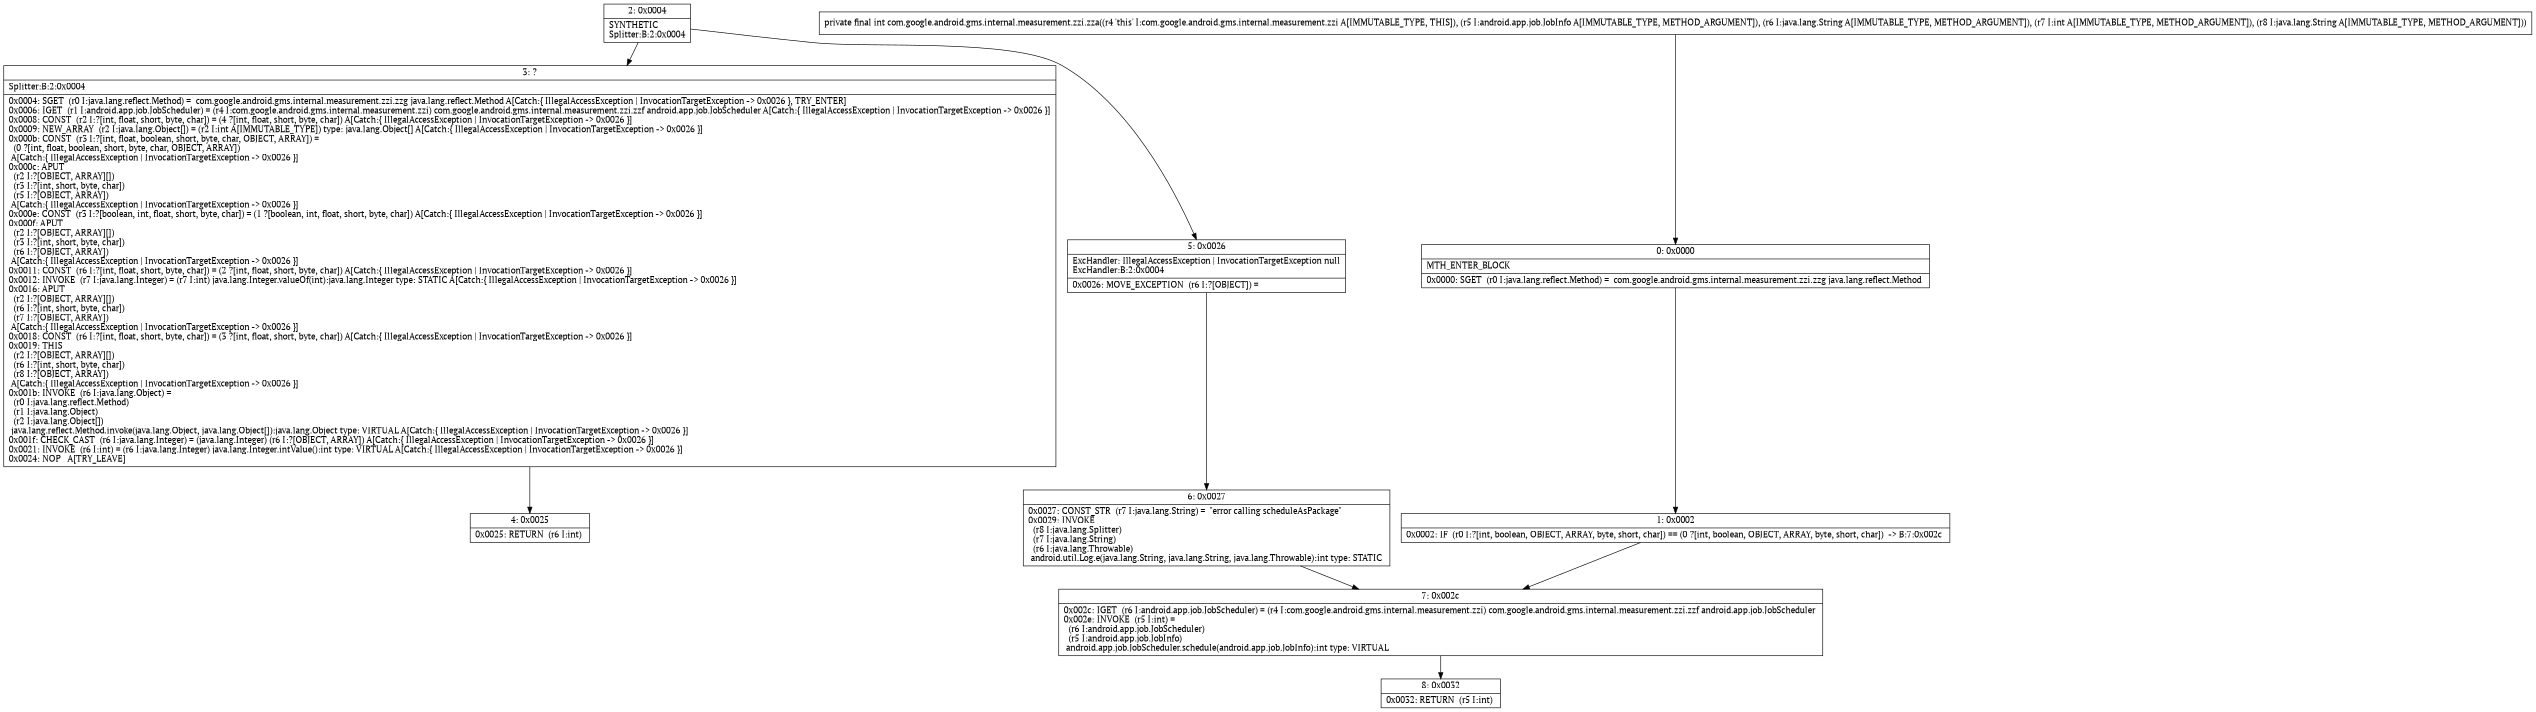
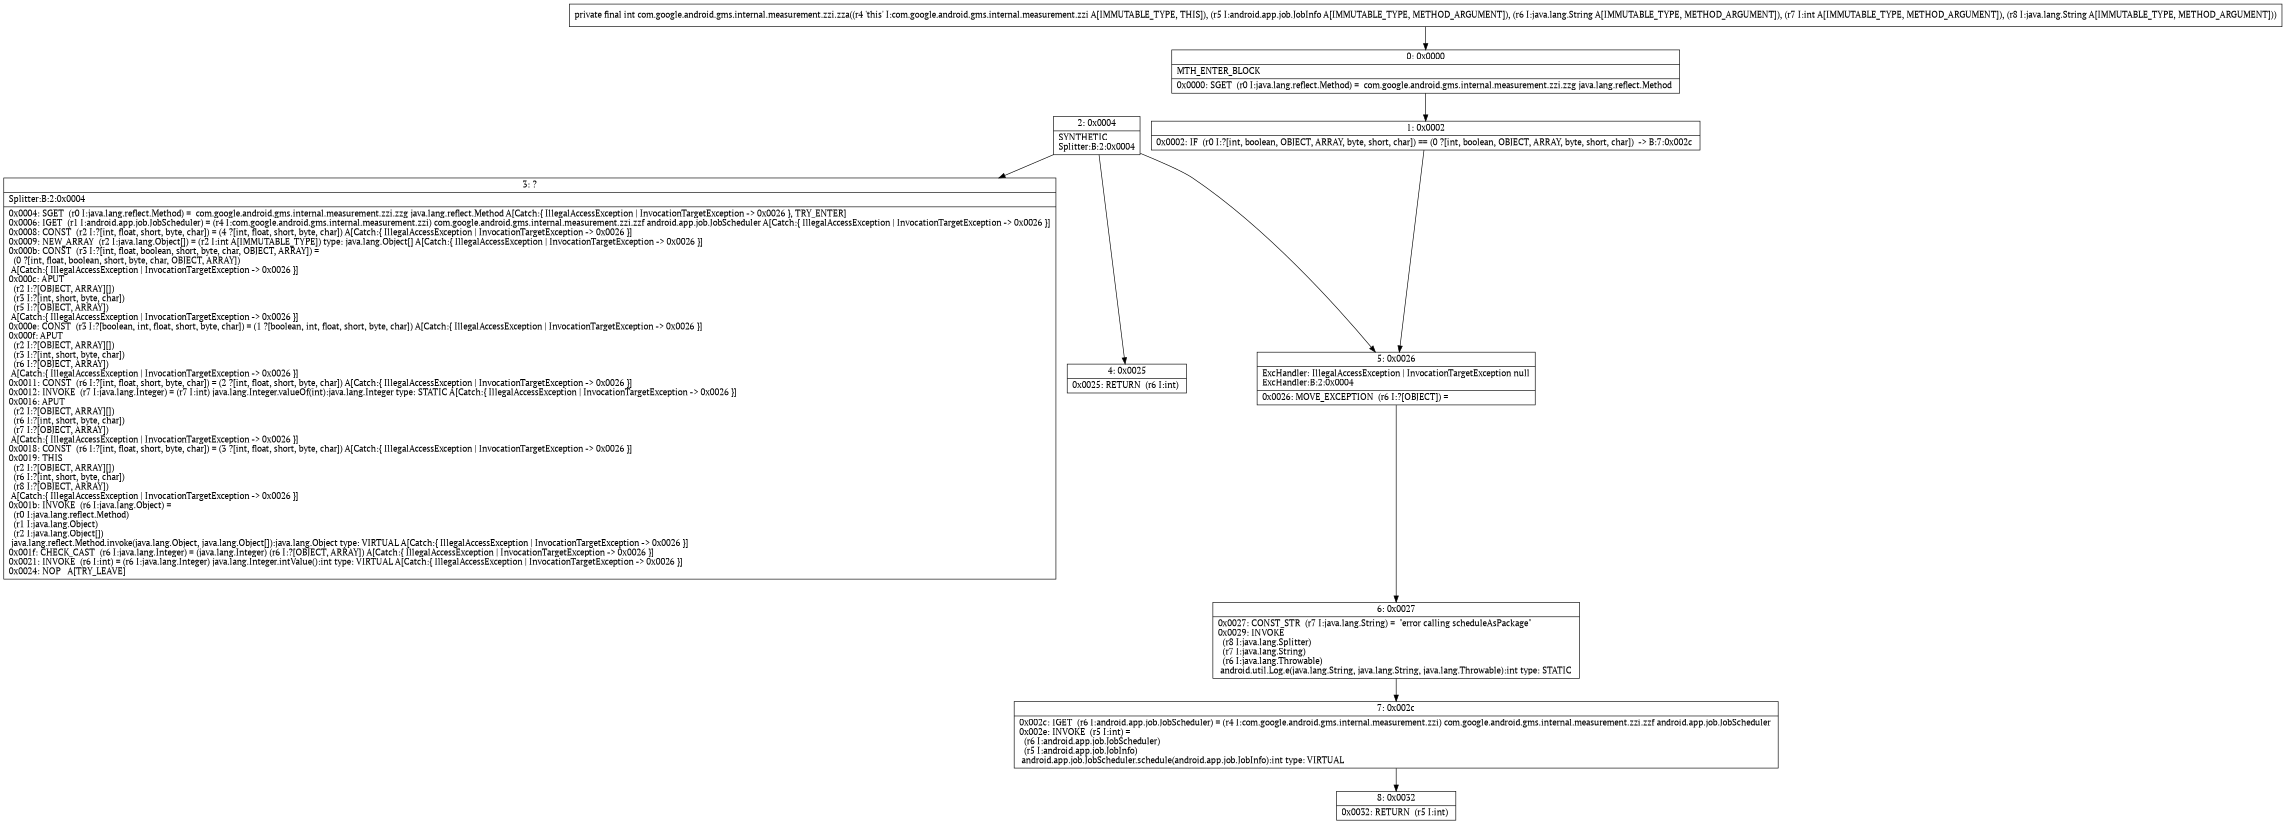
(530, 487) -> (1112, 256)
(1585, 565) -> (1412, 248)
